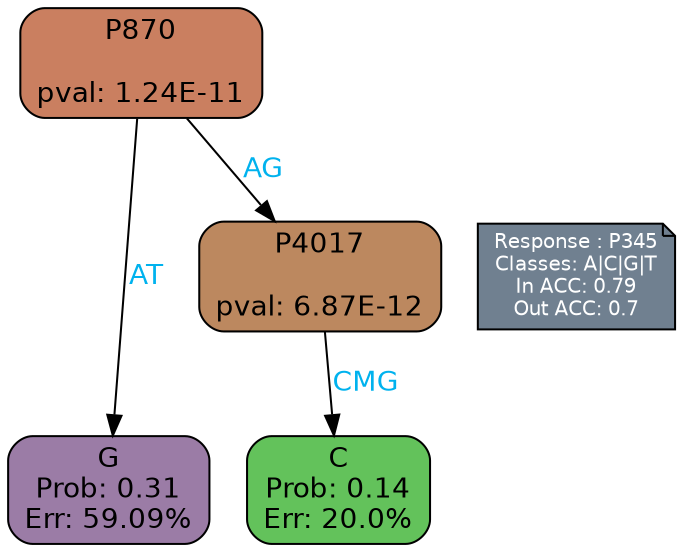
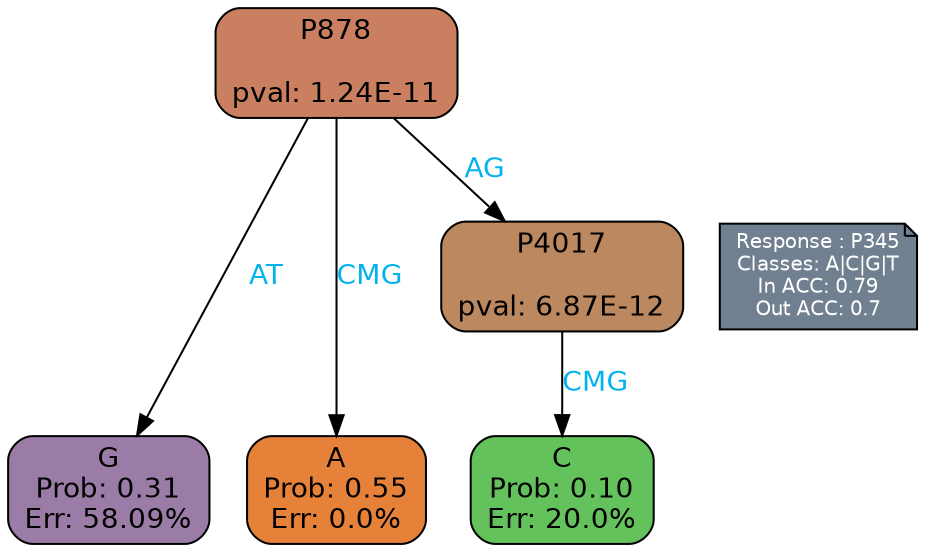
(141, 63) -> (337, 63)
(109, 490) -> (109, 490)
none -> (337, 490)
(339, 490) -> (562, 490)
